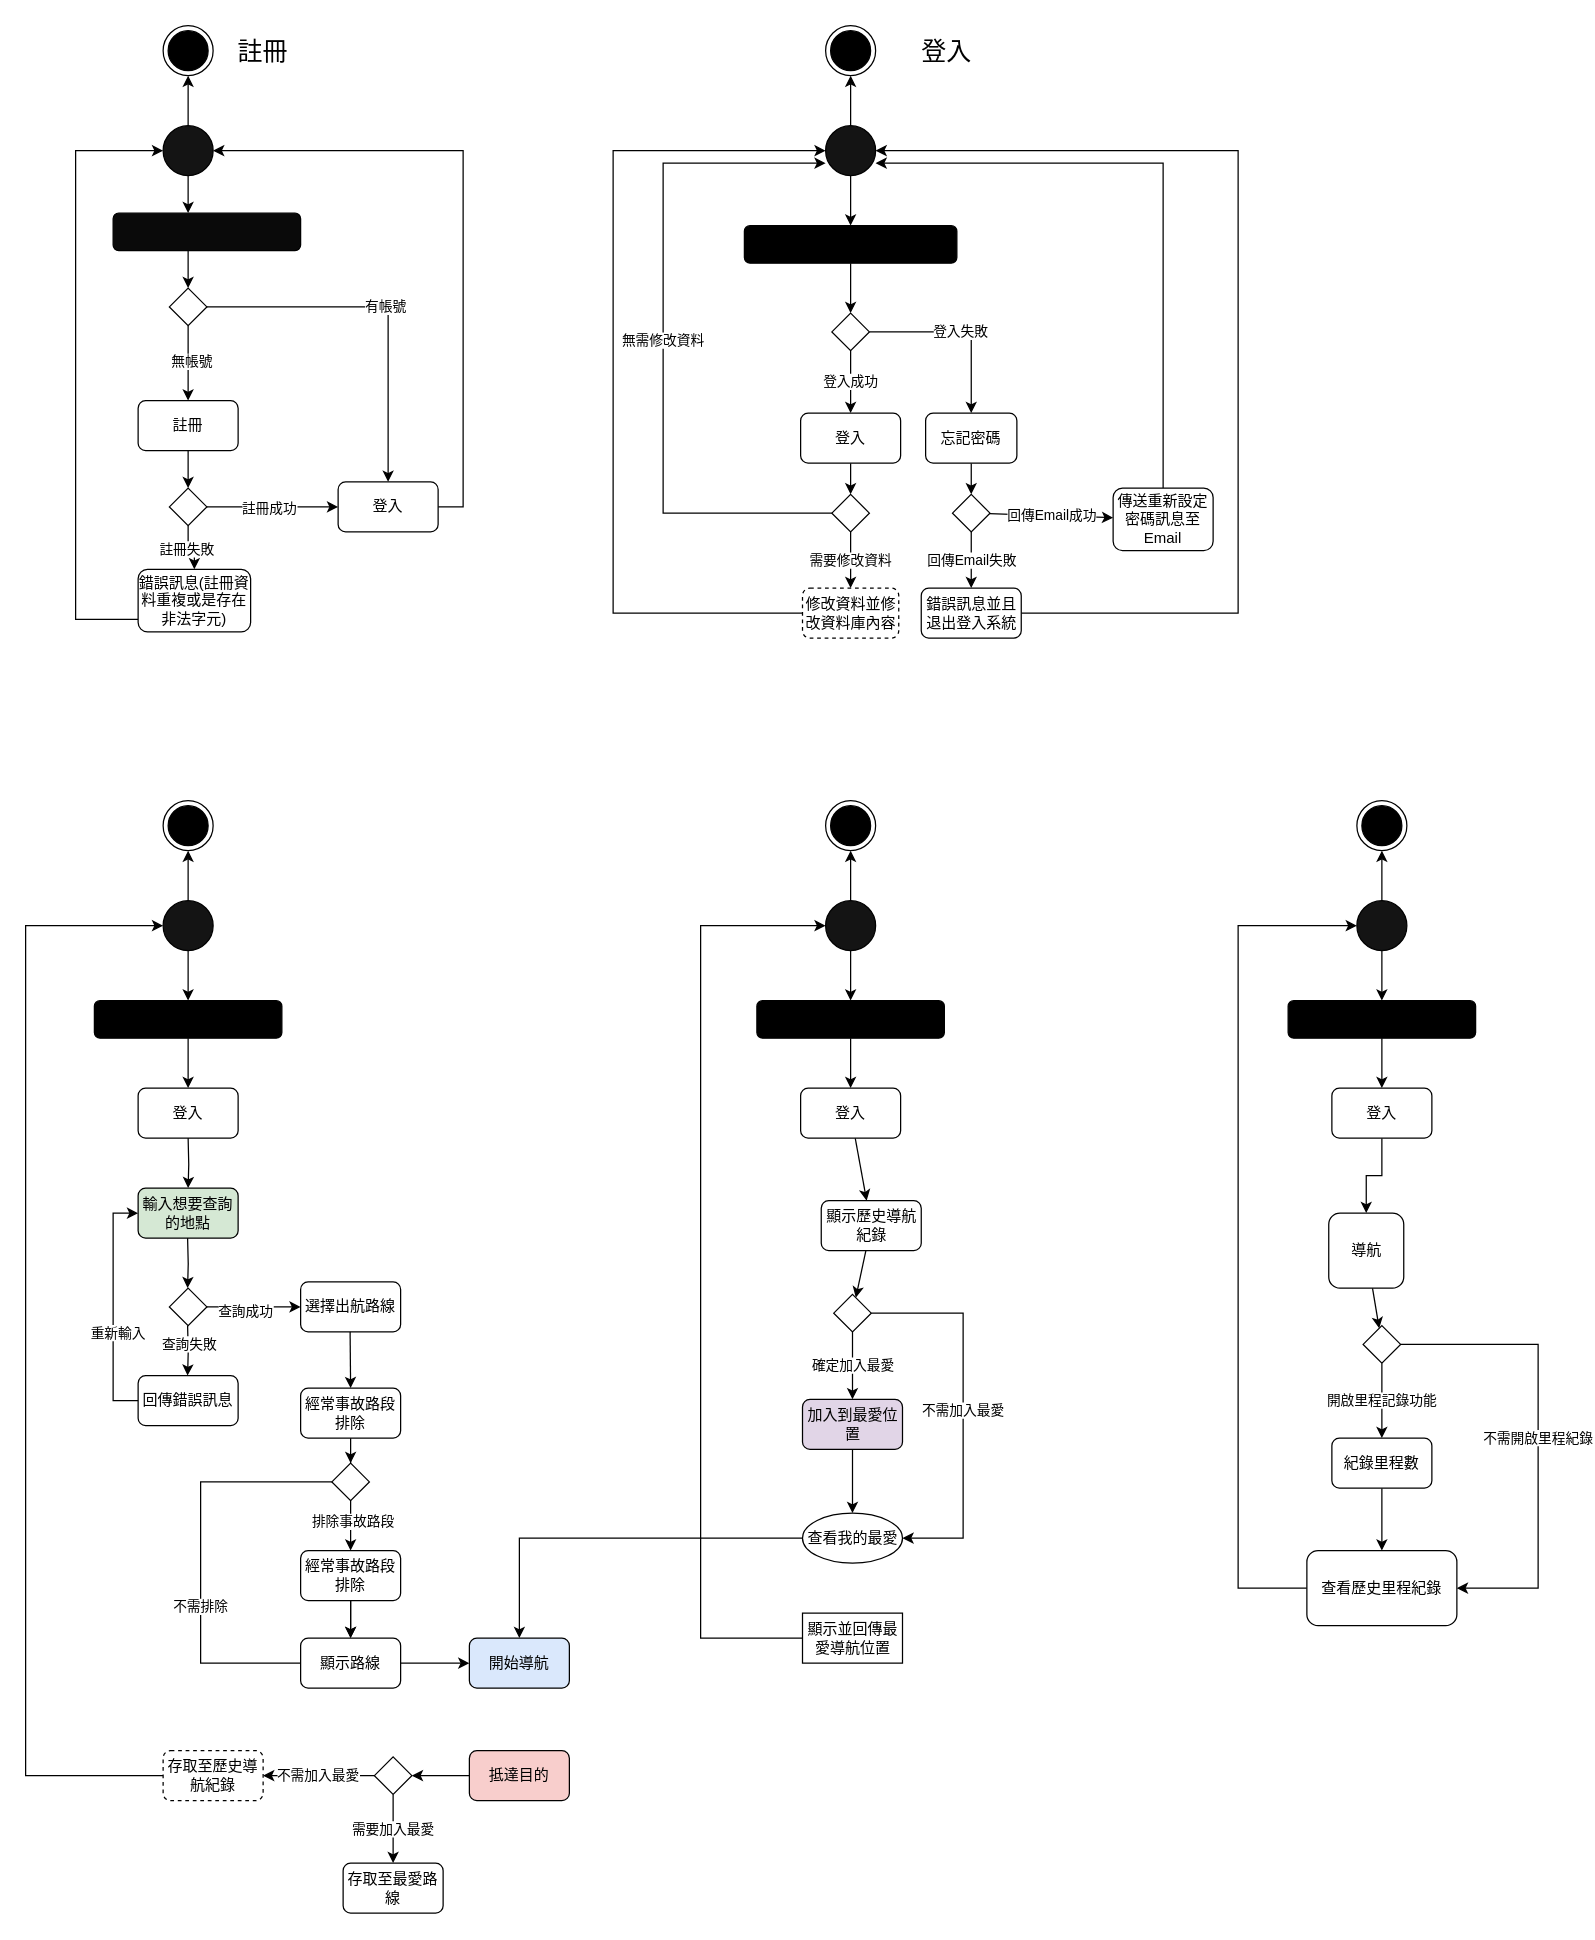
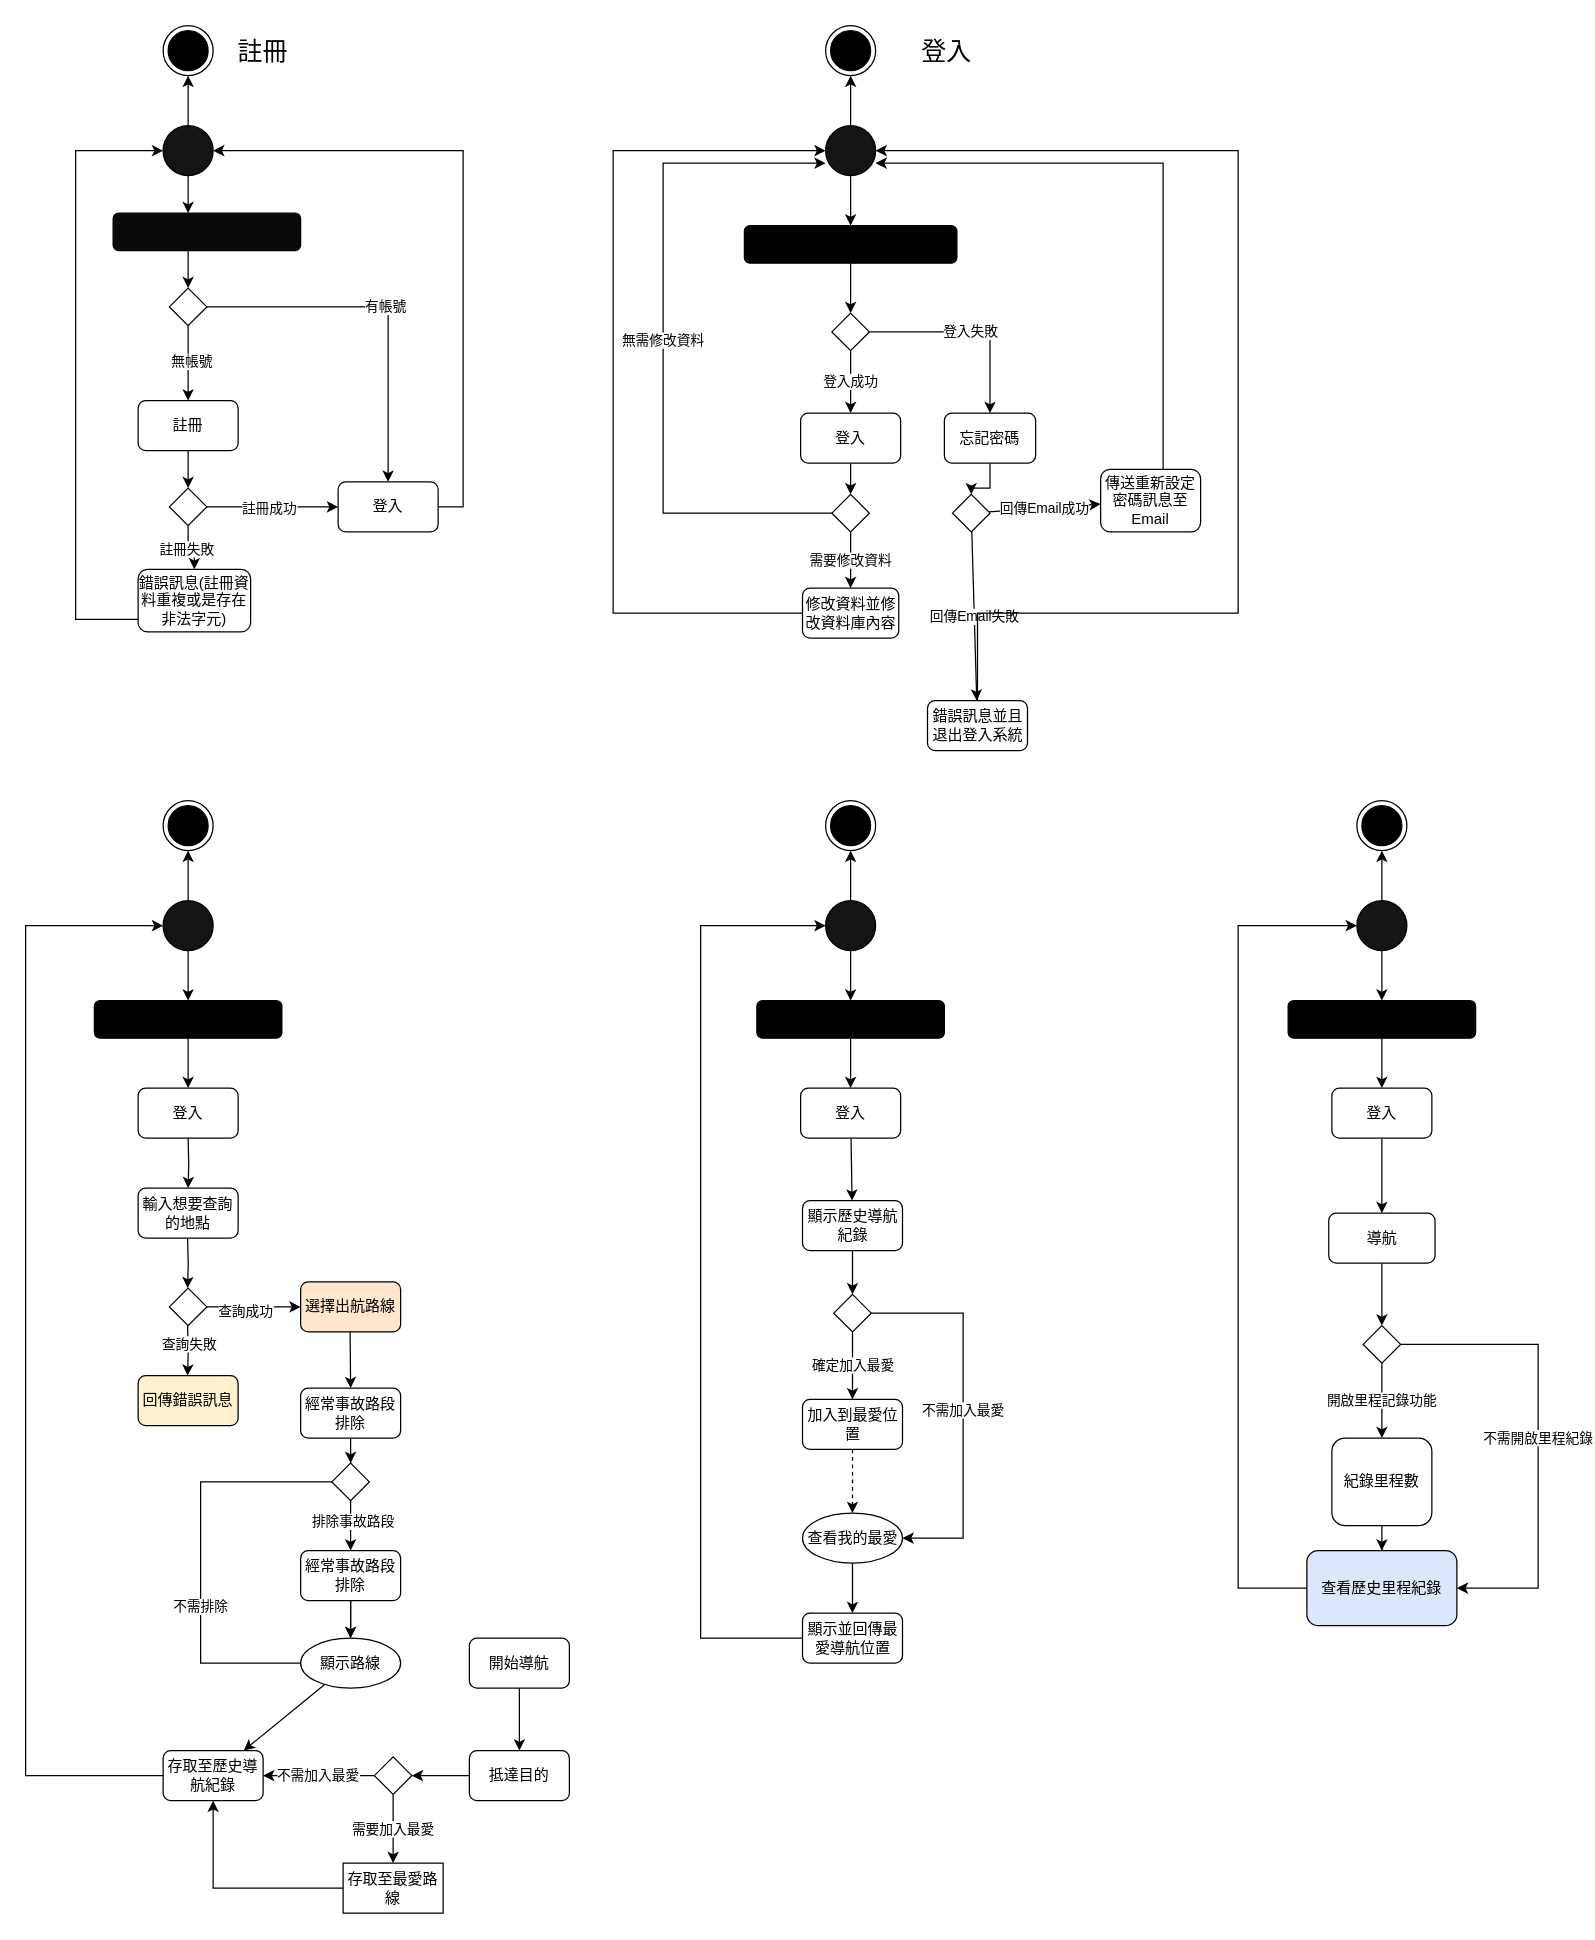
(971, 438) -> (990, 438)
(1163, 519) -> (1151, 501)
(851, 613) -> (851, 613)
(971, 613) -> (978, 726)
(188, 1213) -> (188, 1213)
(871, 1226) -> (853, 1226)
(1366, 1251) -> (1382, 1238)
(351, 1307) -> (351, 1307)
(113, 1311) -> none
(188, 1401) -> (188, 1401)
(853, 1424) -> (853, 1424)
(1382, 1463) -> (1382, 1482)
(853, 1477) -> (853, 1477)
(615, 1538) -> (853, 1584)
(1382, 1588) -> (1382, 1588)
(853, 1638) -> (853, 1638)
(351, 1663) -> (351, 1663)
(431, 1663) -> (287, 1715)
(519, 1663) -> (519, 1663)
none -> (519, 1715)
(213, 1776) -> (213, 1776)
(519, 1776) -> (519, 1776)
none -> (239, 1888)
(393, 1888) -> (393, 1888)
